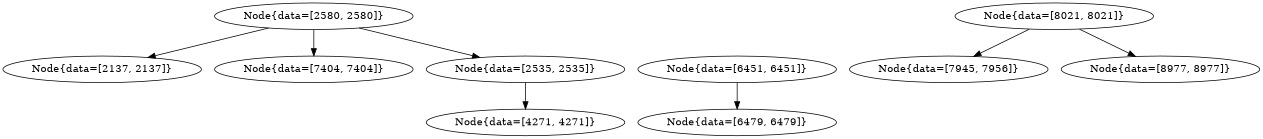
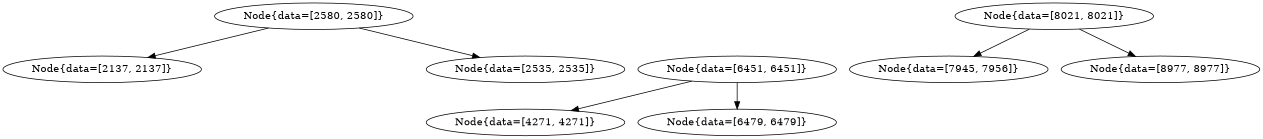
(314, 69) -> none
(525, 92) -> (635, 95)
